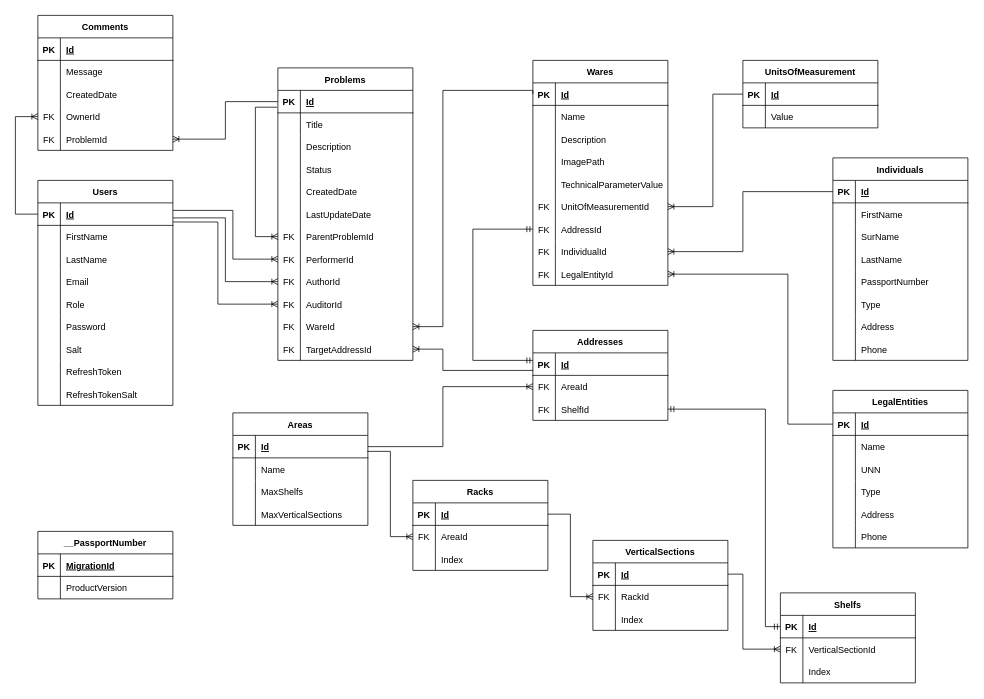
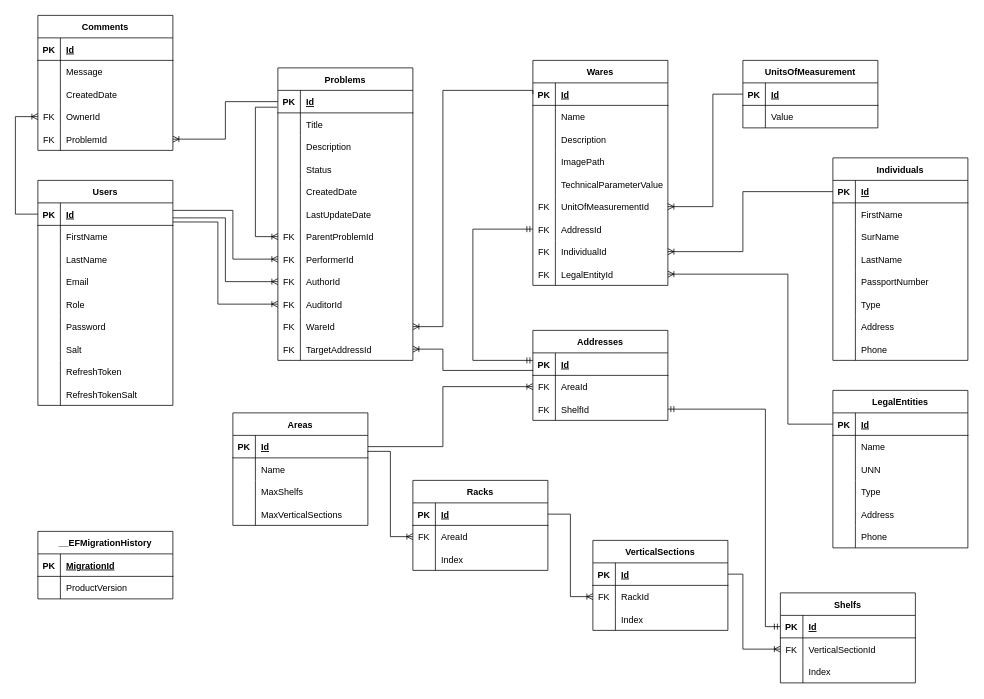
(105, 543) -> (105, 543)
